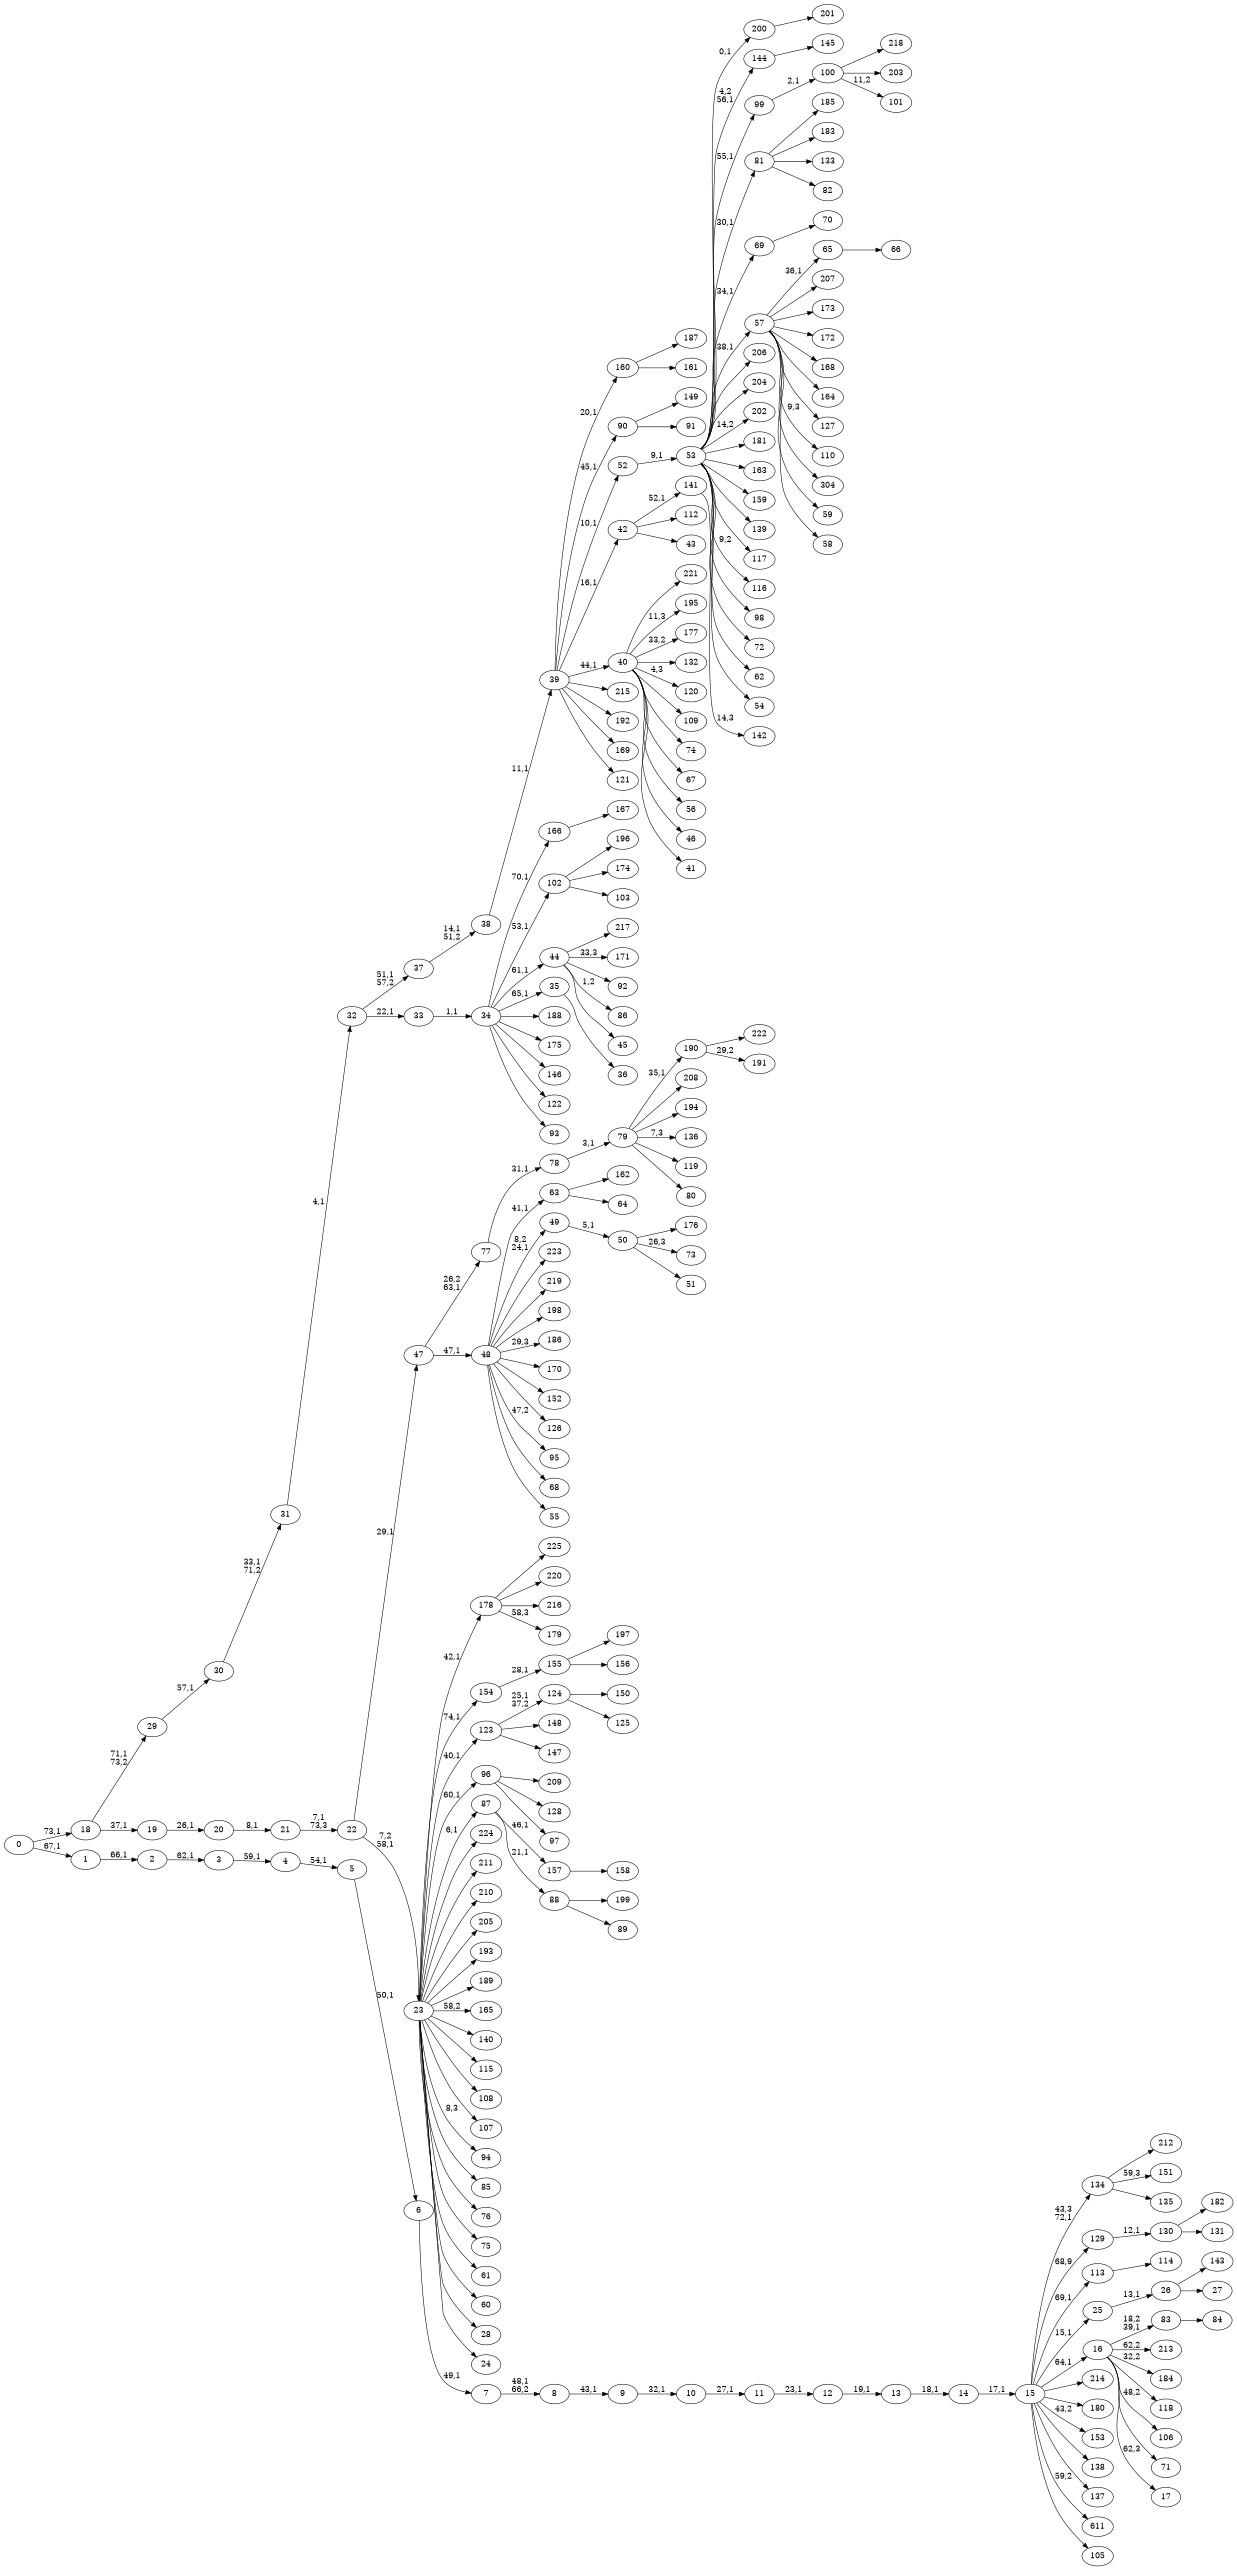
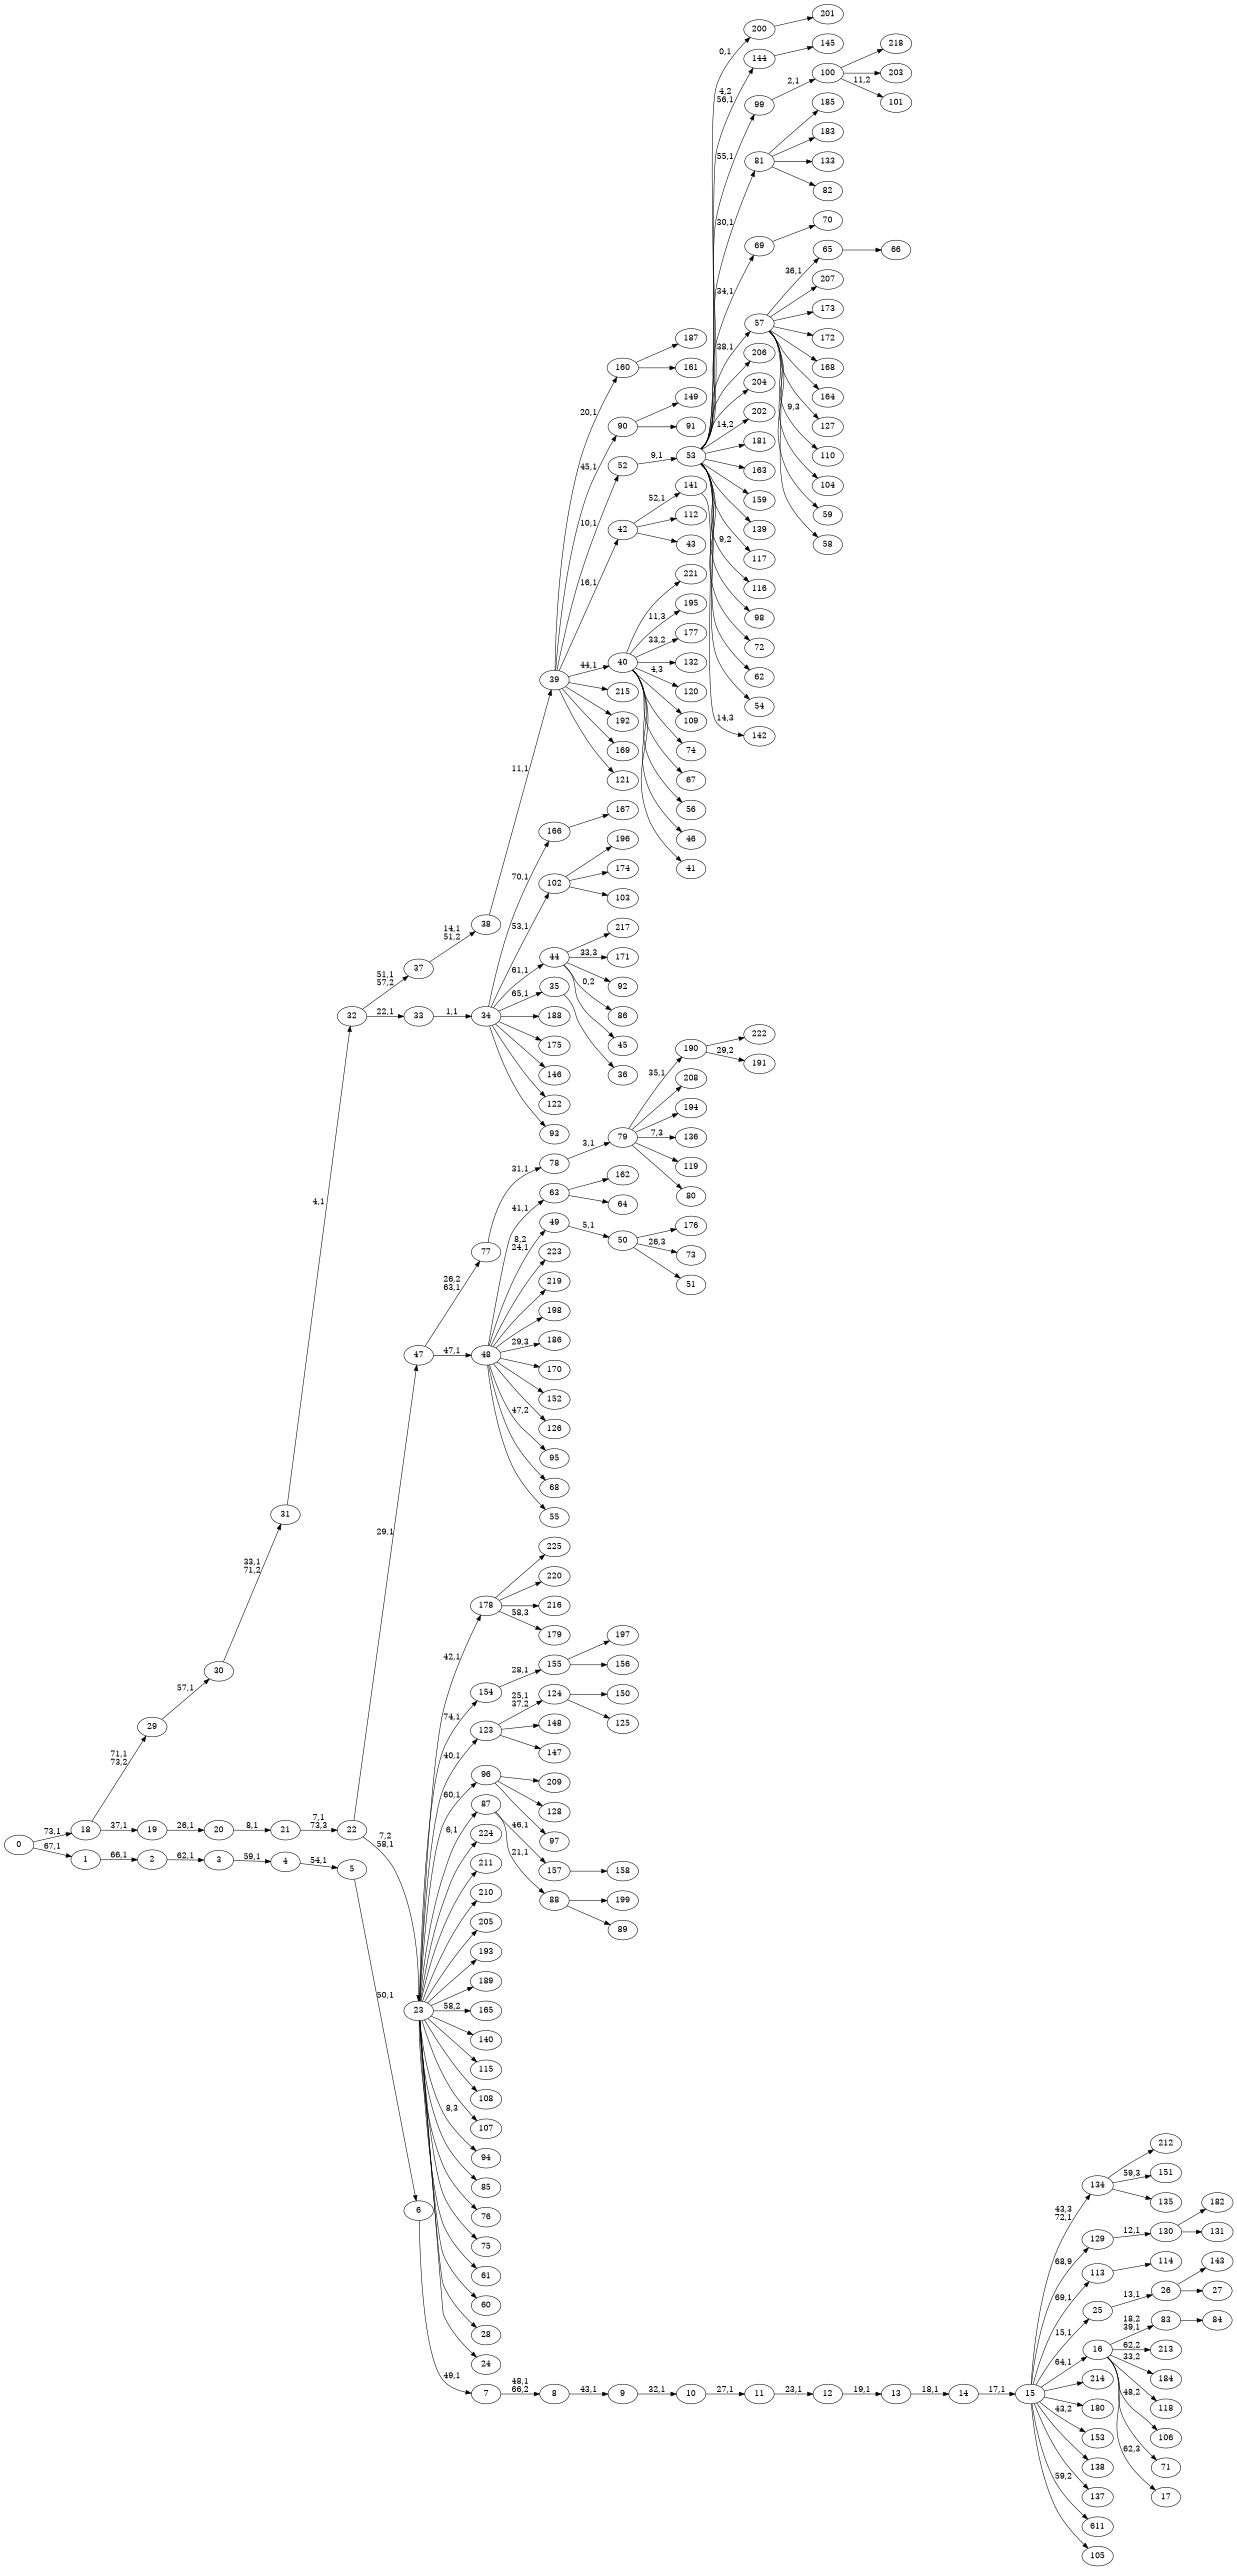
(828, 486) -> (828, 486)
(589, 982) -> (589, 982)
(1132, 2357) -> (1132, 2357)
